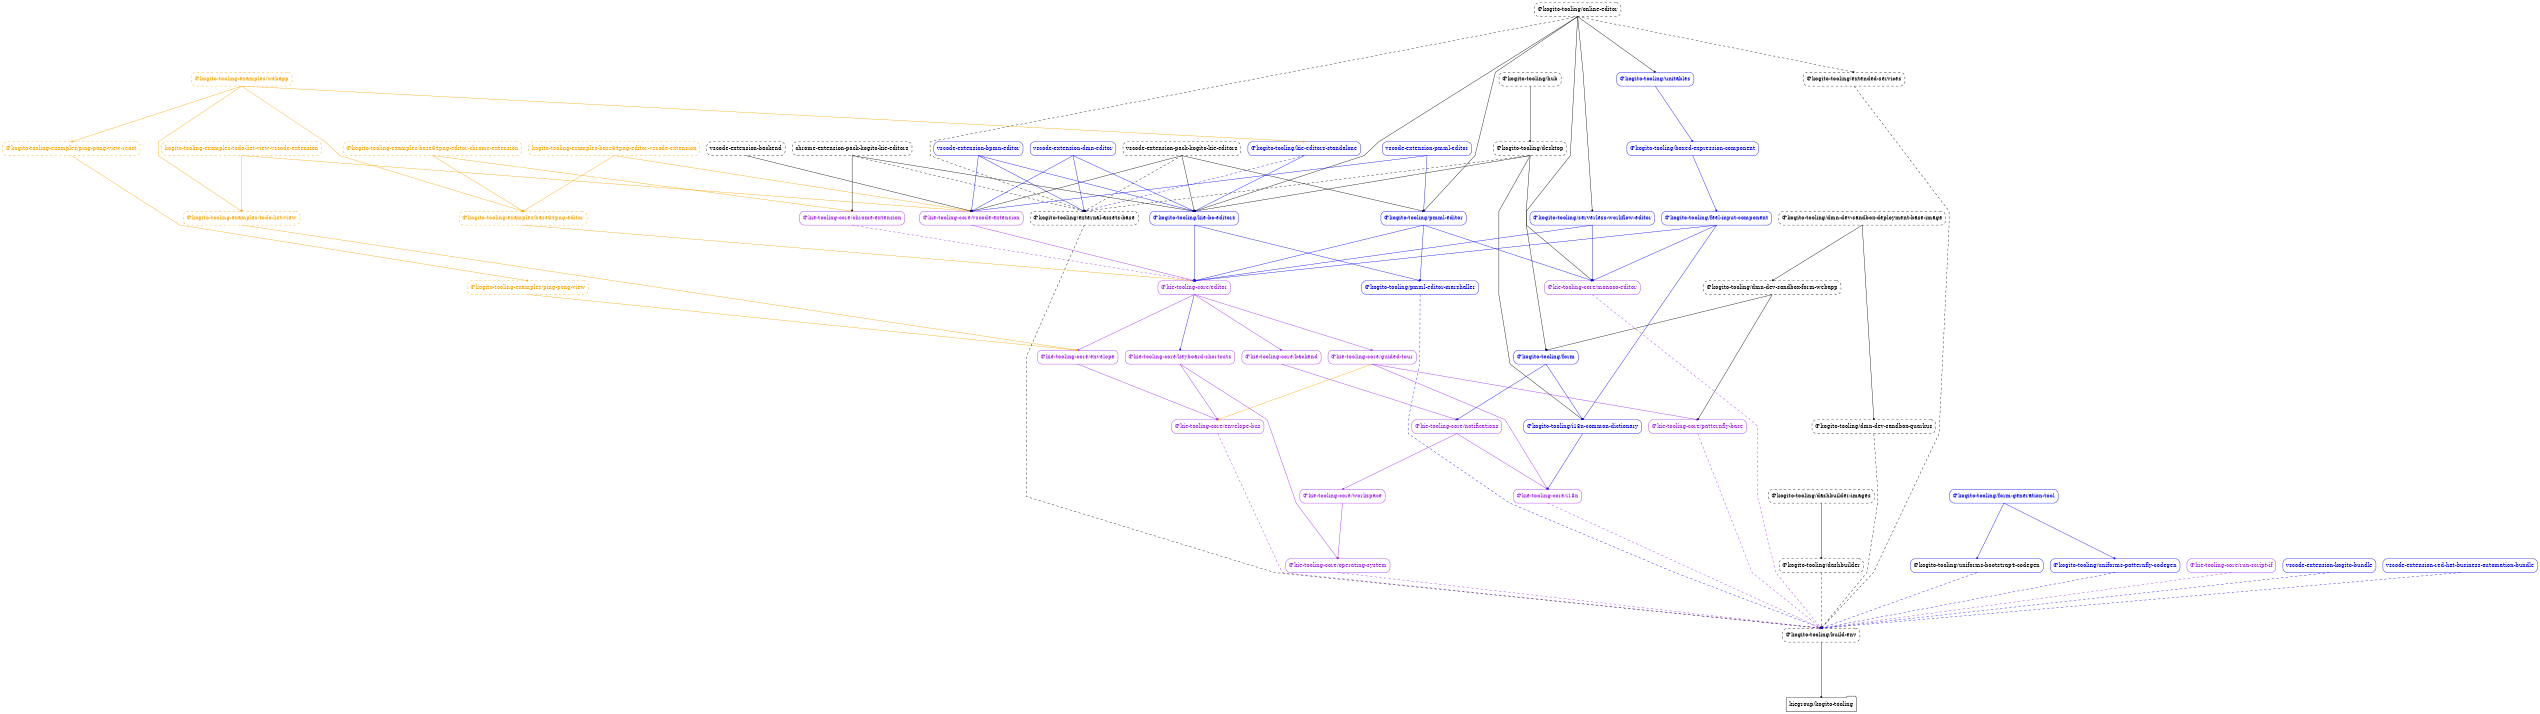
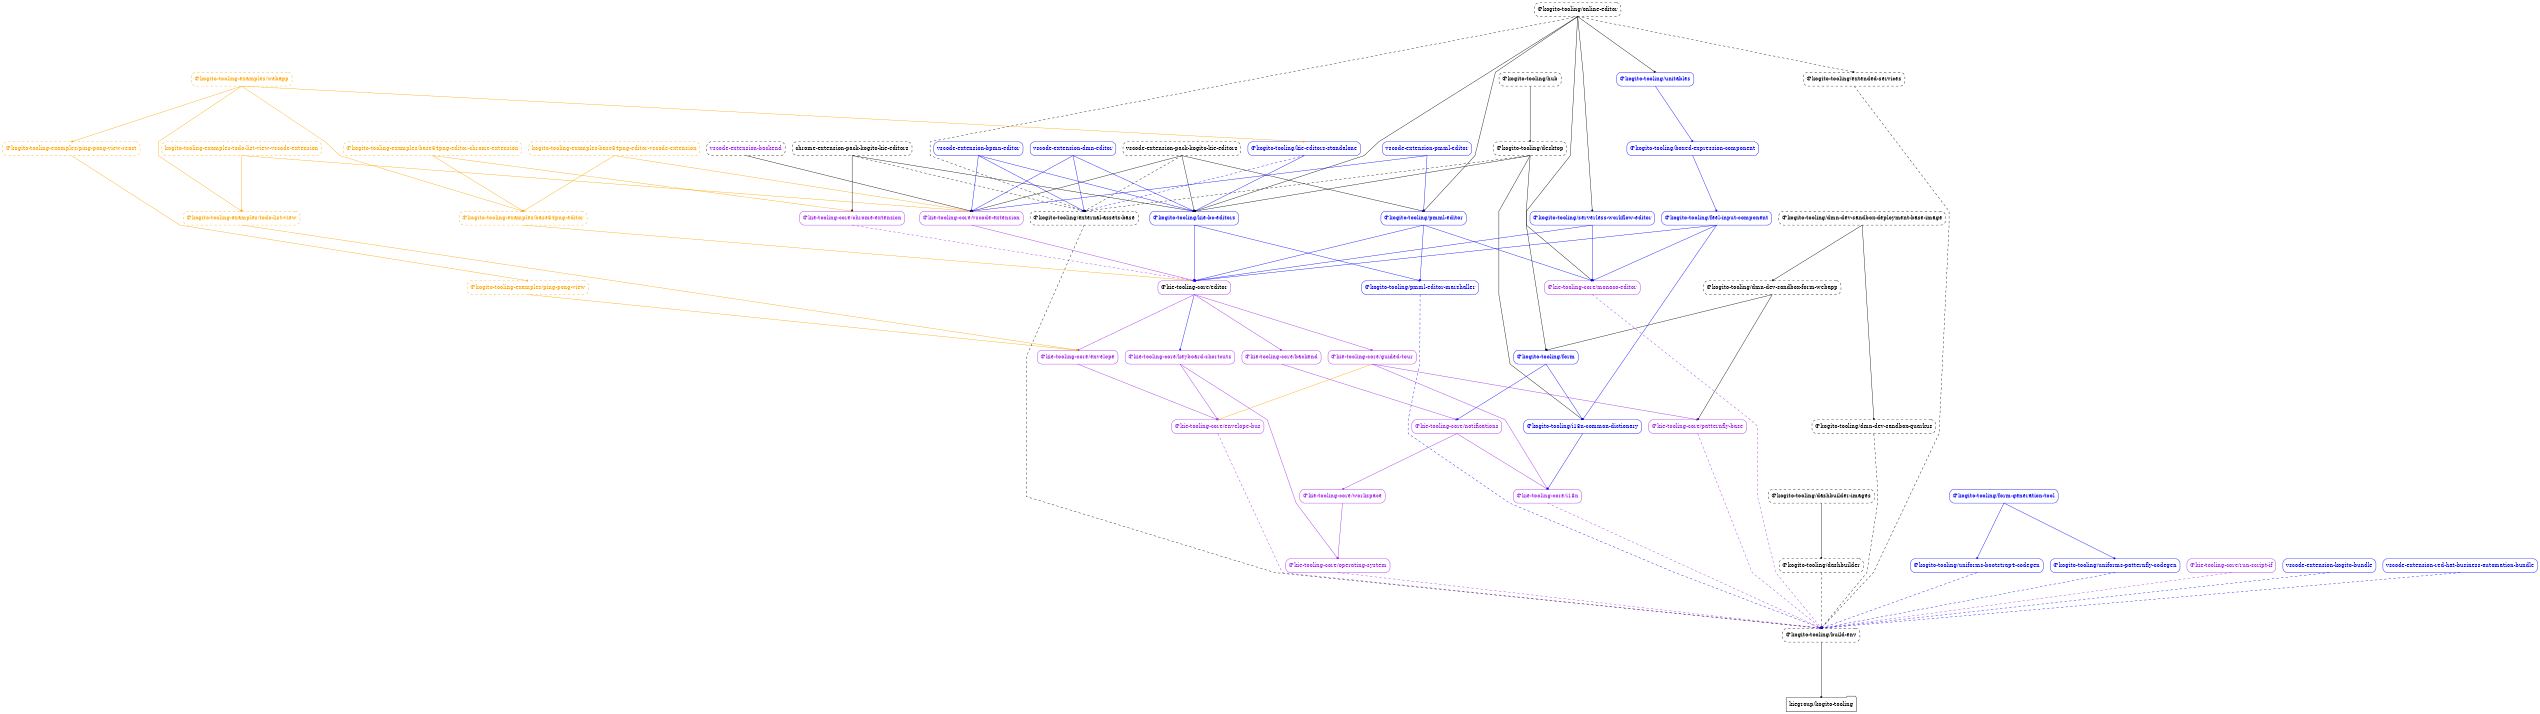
(746, 149) -> (746, 149)
(1194, 288) -> (1194, 288)
(1977, 566) -> (1977, 566)
